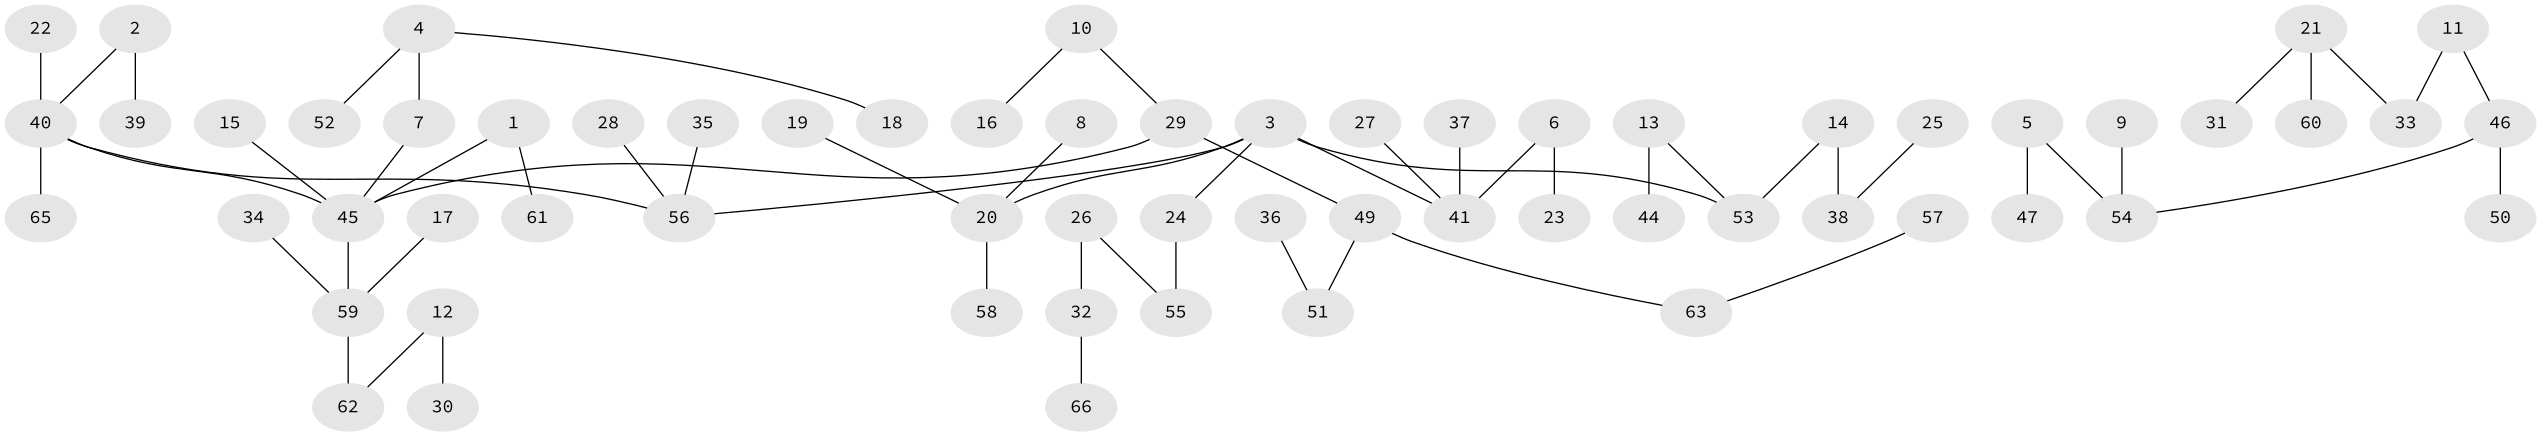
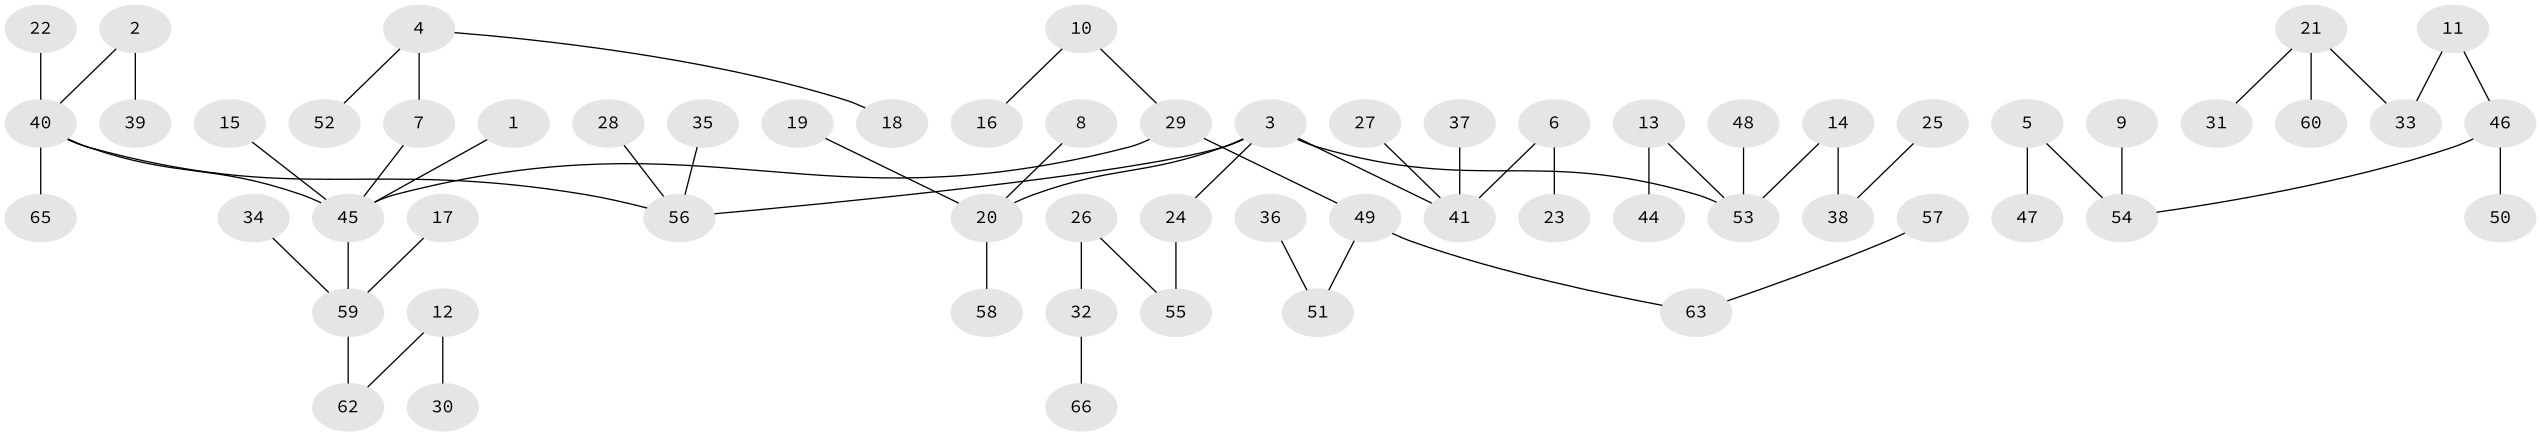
none -> (1744, 124)
(537, 218) -> none
